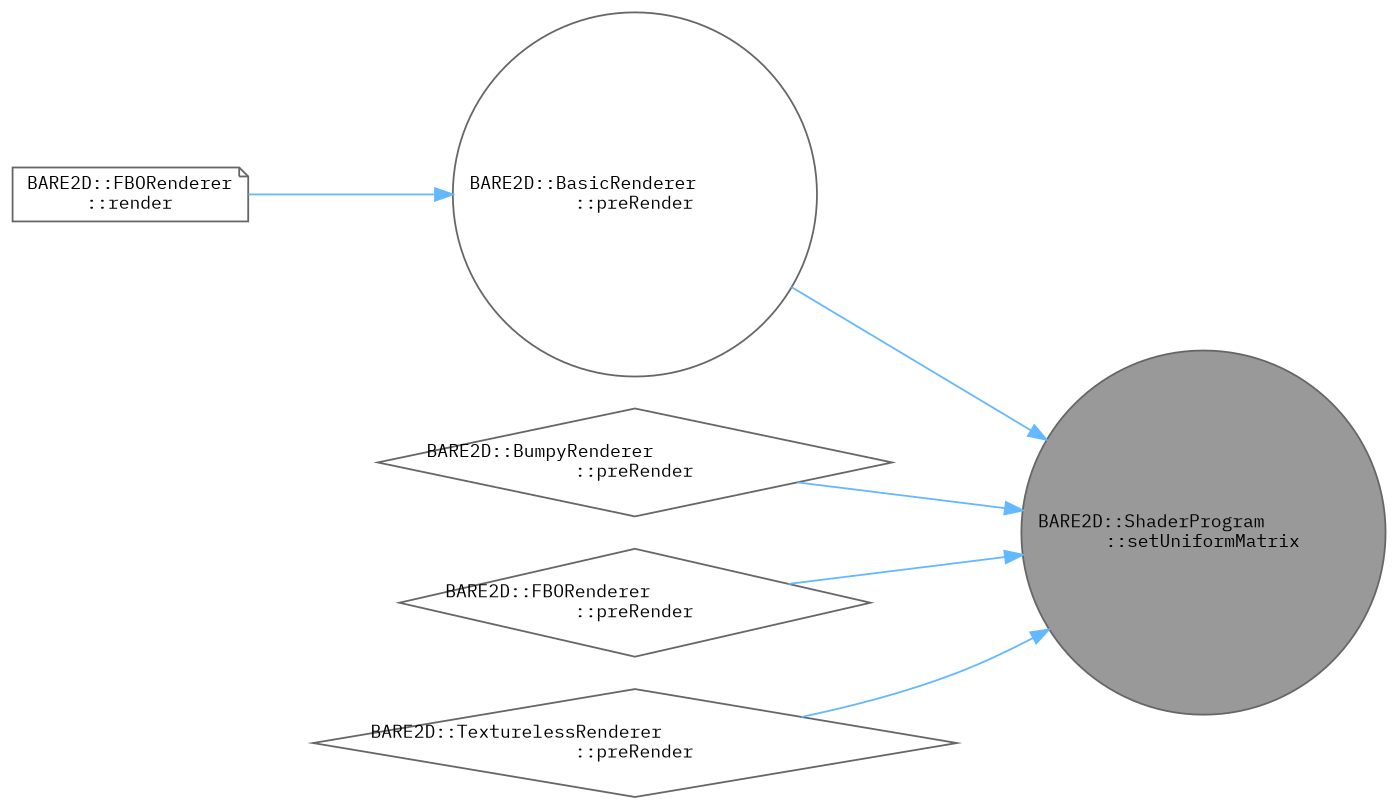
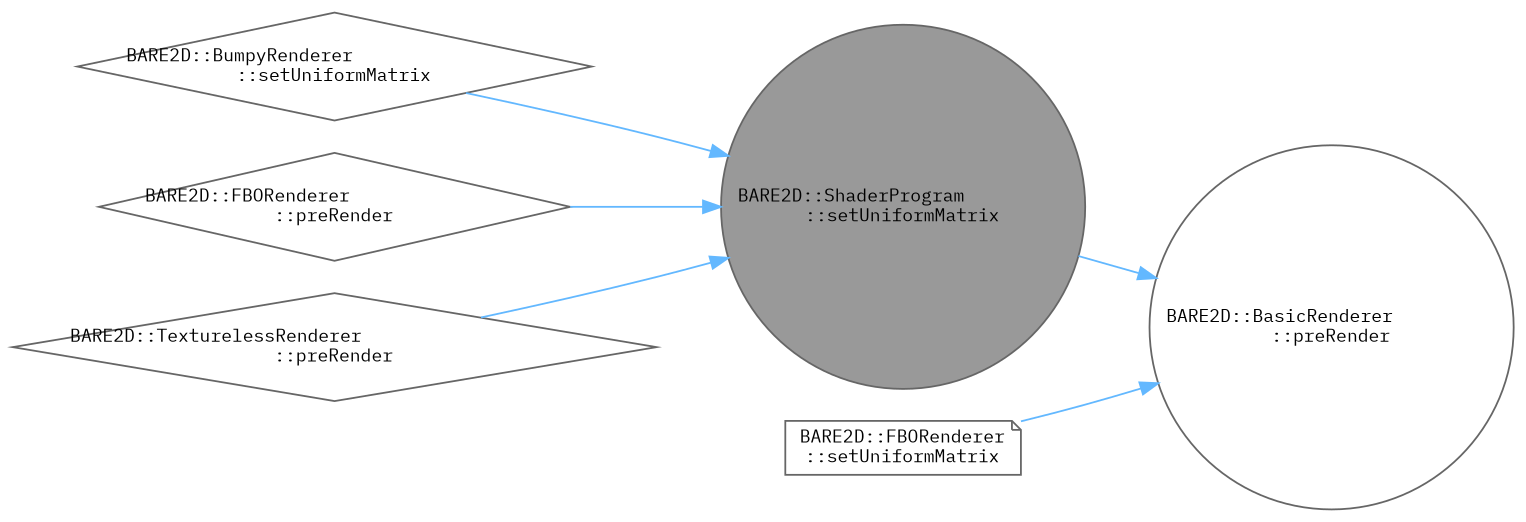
(130, 194) -> (903, 448)
(911, 359) -> (1109, 265)
(635, 462) -> (335, 67)
